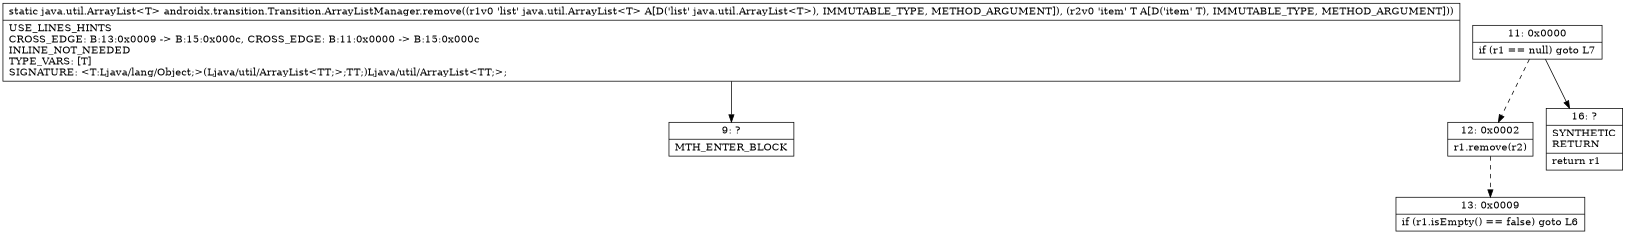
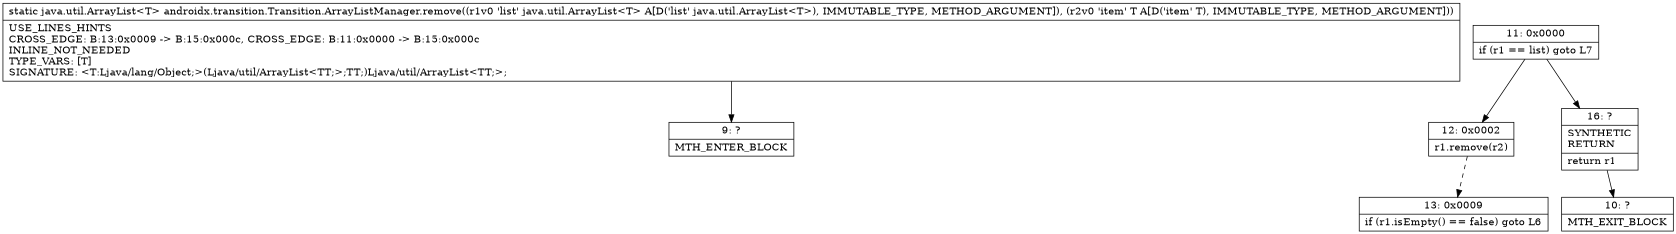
(1537, 50) -> (1536, 50)
(1516, 87) -> (1506, 88)
none -> (1617, 214)
